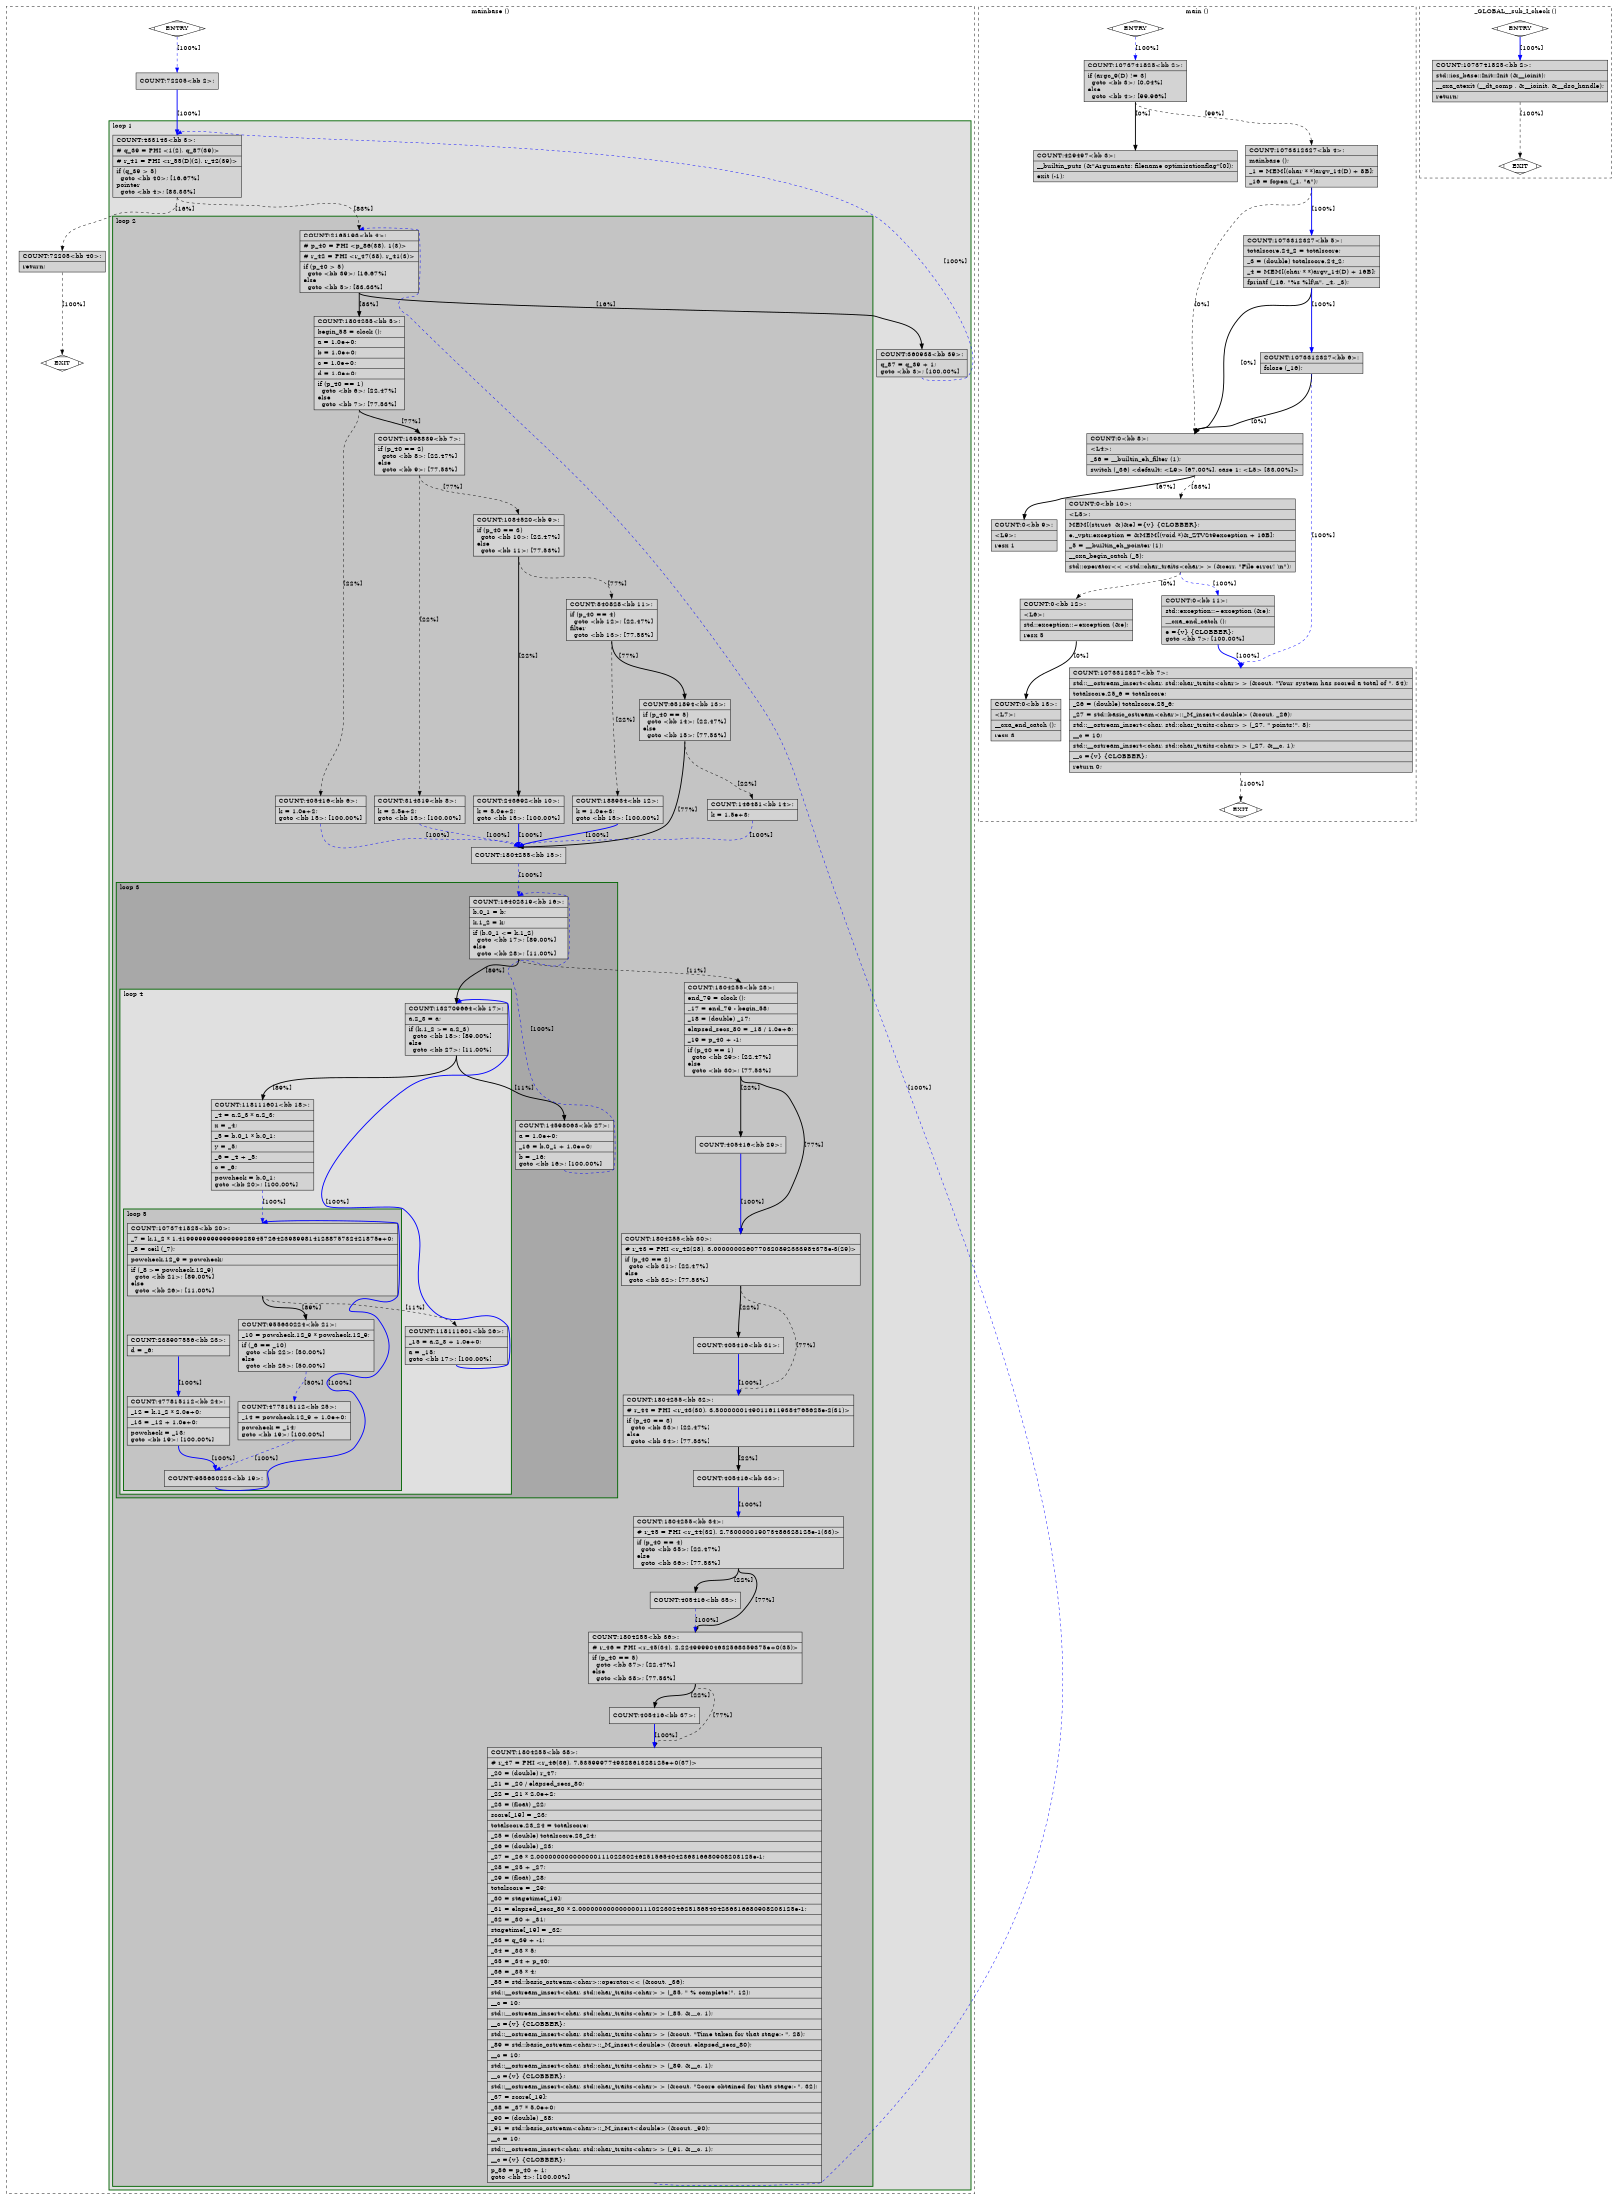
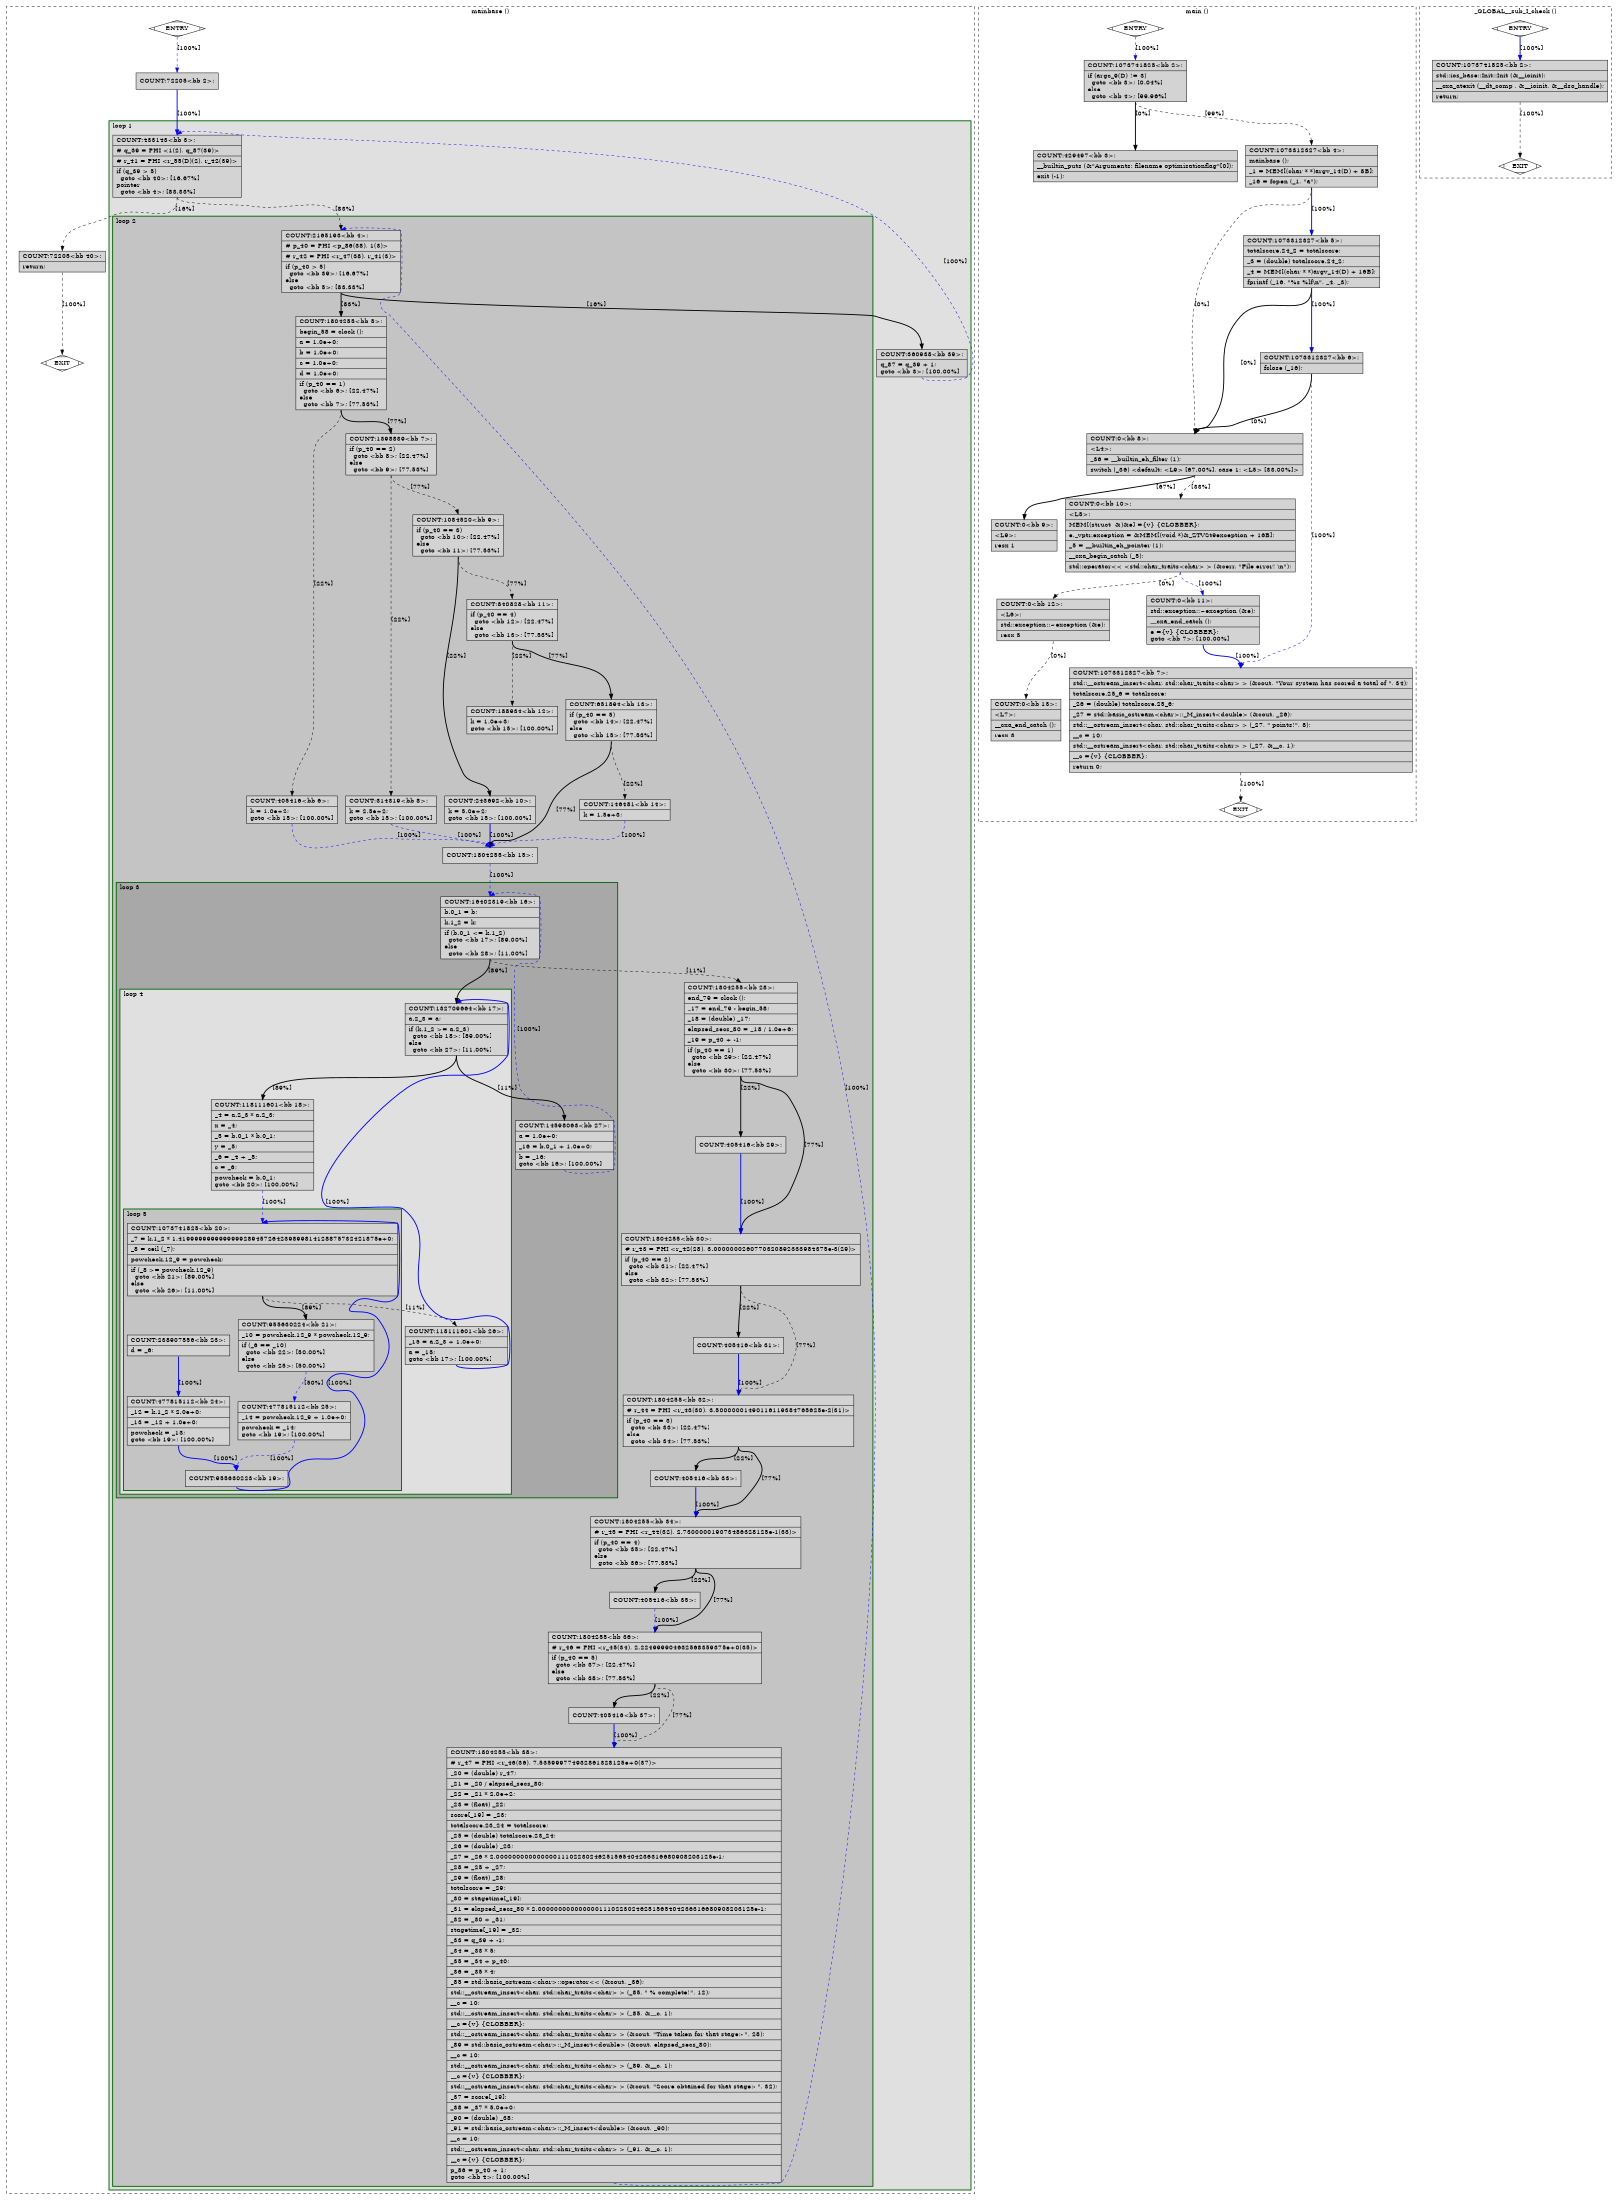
(578, 628) -> (477, 628)
(1053, 669) -> (1041, 668)
(570, 835) -> none
none -> (751, 1491)
